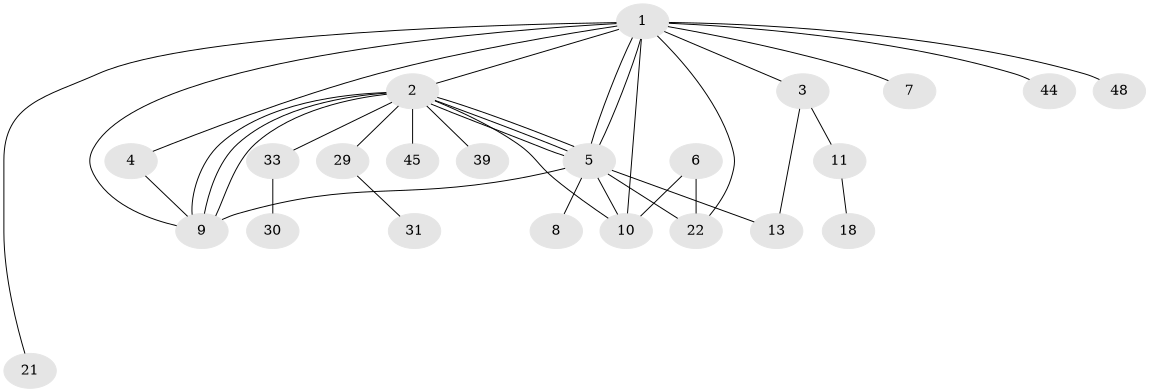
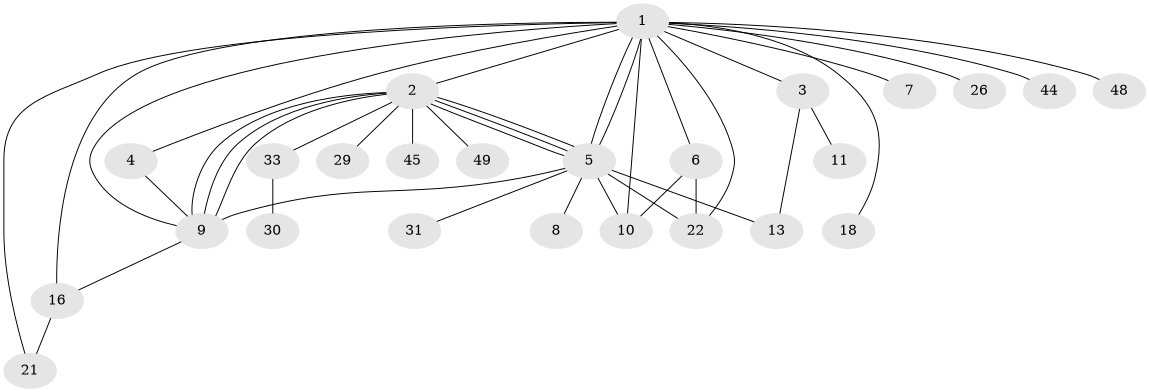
none -> (669, 91)
none -> (980, 91)
(527, 151) -> none
(483, 161) -> (483, 161)
(844, 196) -> (830, 68)
(380, 197) -> (502, 196)
none -> (57, 301)
